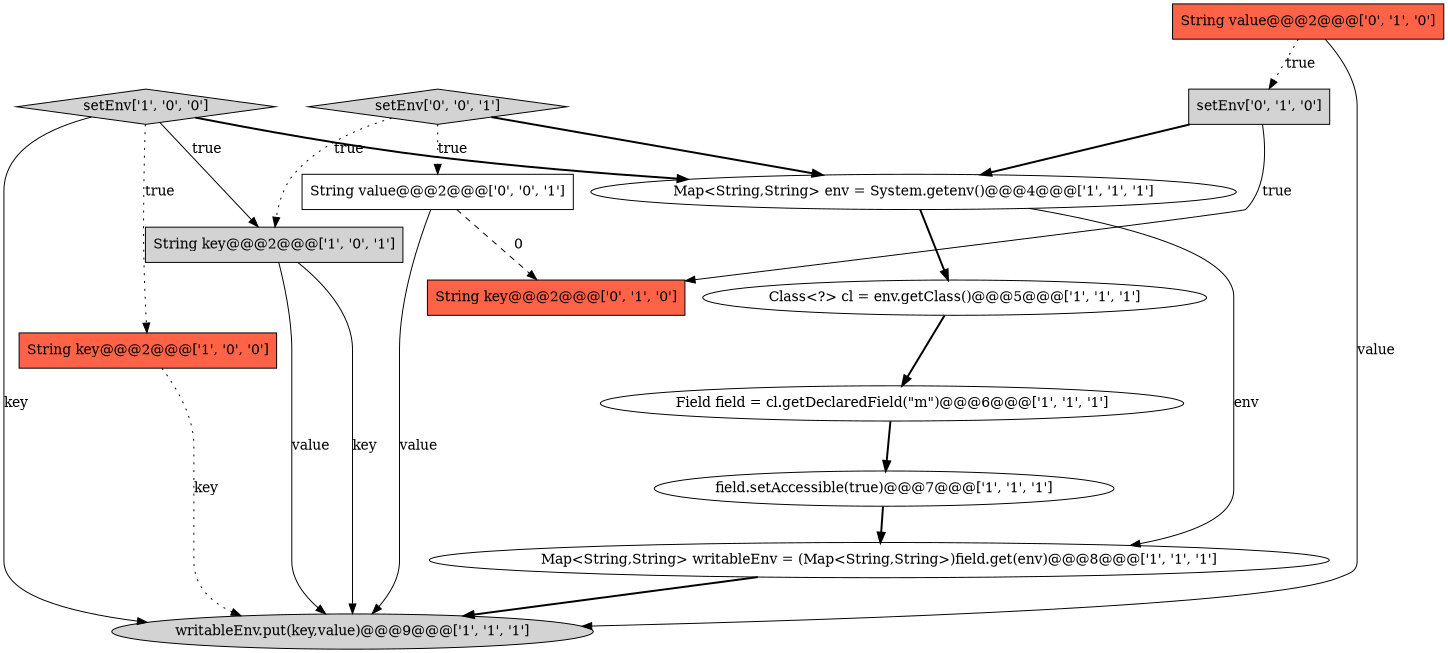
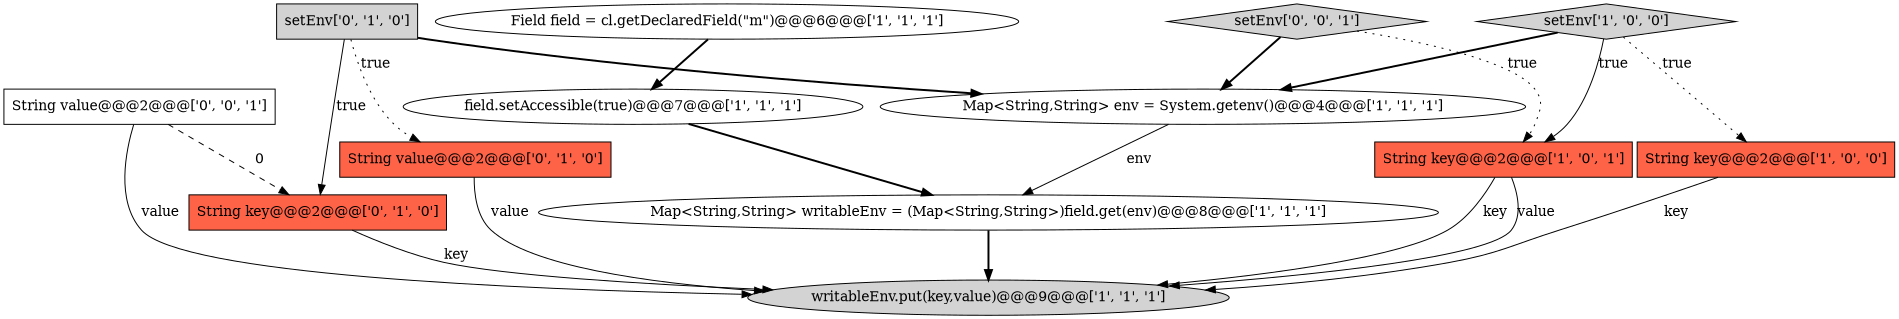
(1286, 60) -> (372, 94)
(438, 144) -> none
(274, 245) -> (1504, 160)
(955, 298) -> none
(4, 392) -> (554, 277)
(194, 494) -> (1472, 258)
